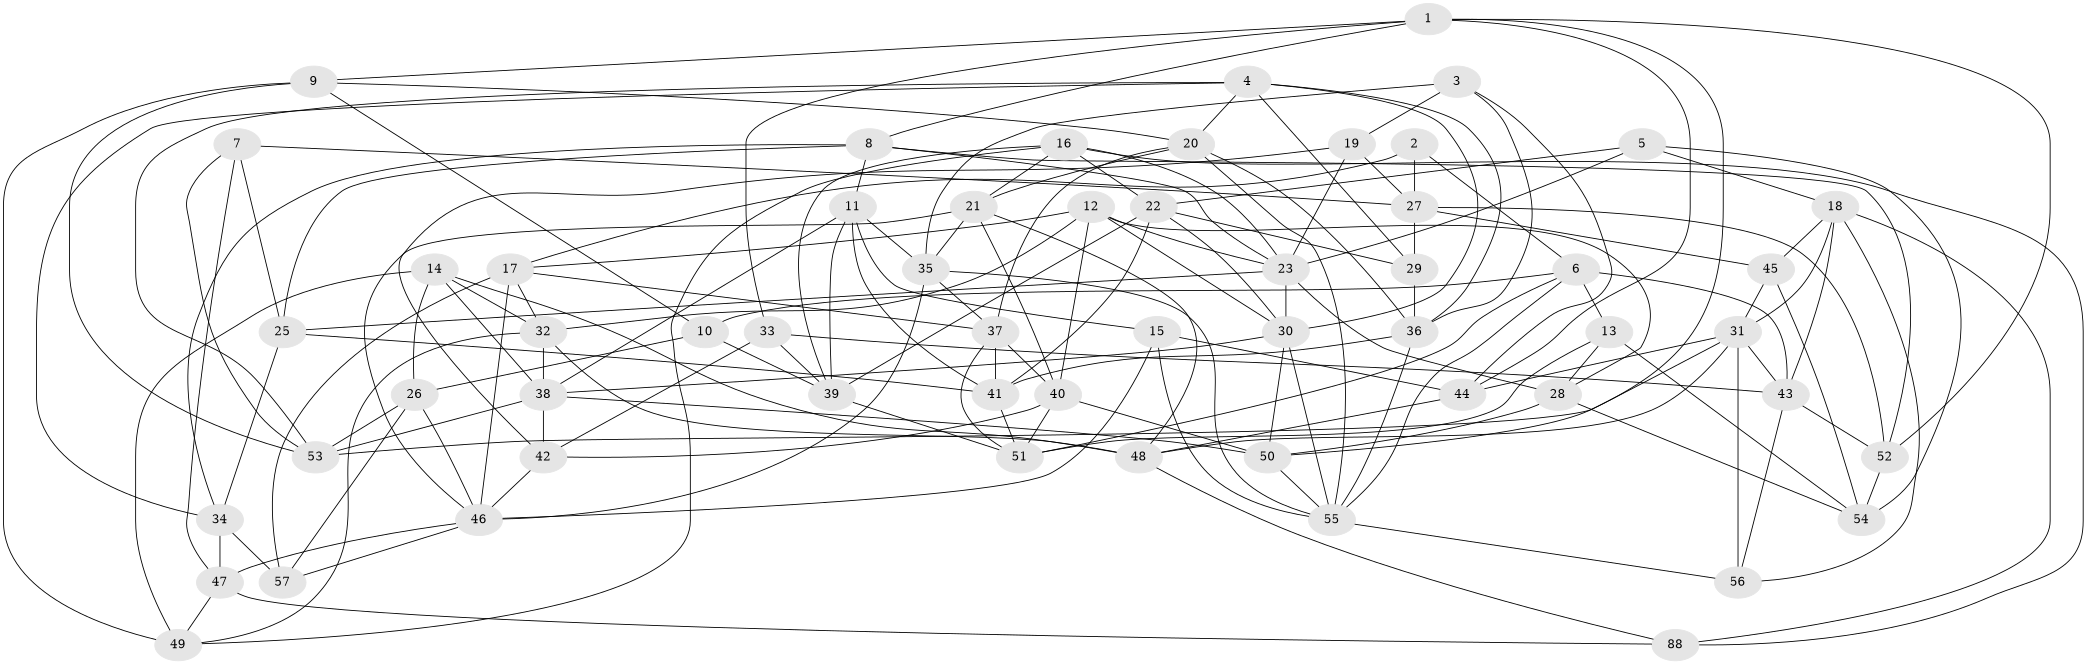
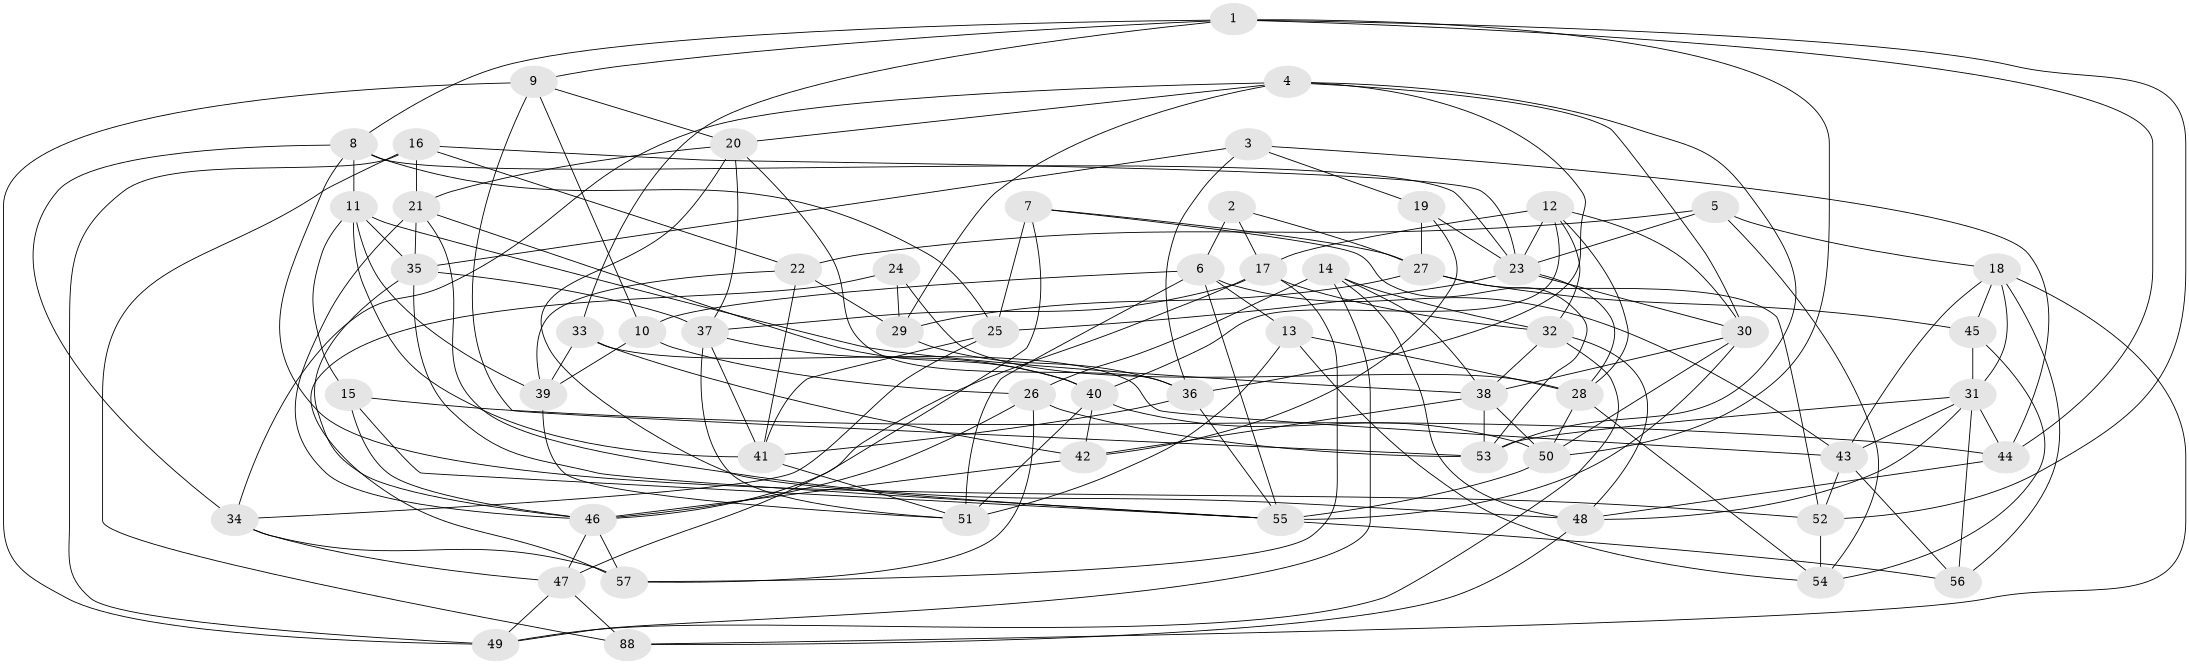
(813, 206) -> none
(1227, 263) -> none
none -> (896, 270)
